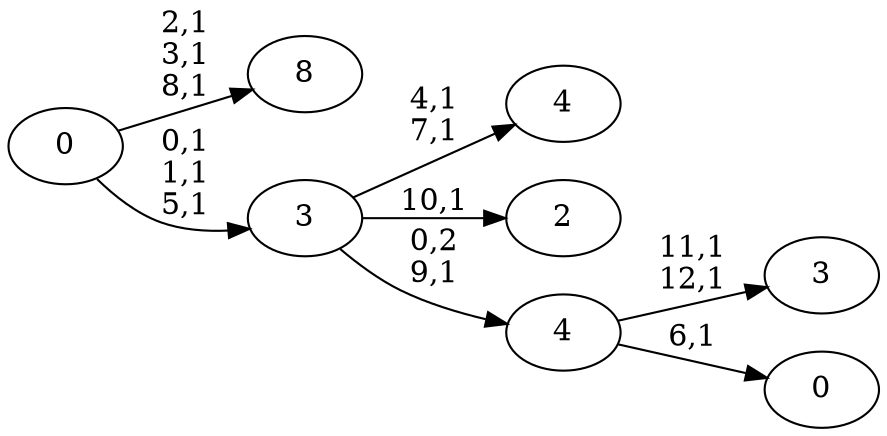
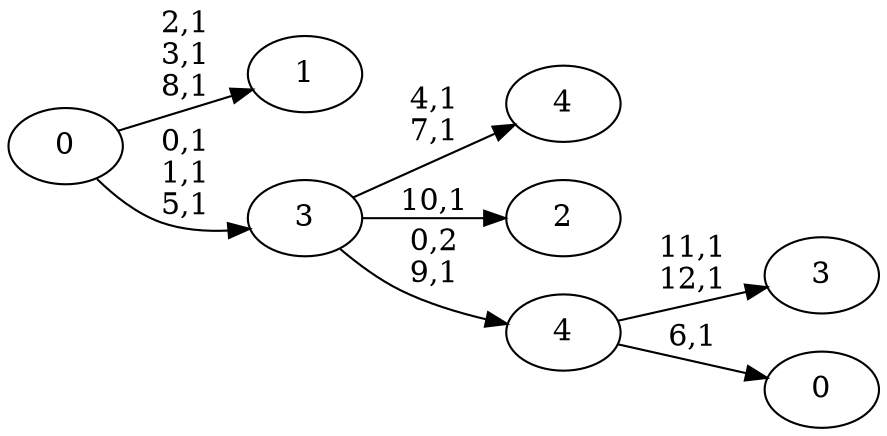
(305, 74) -> (305, 74)
